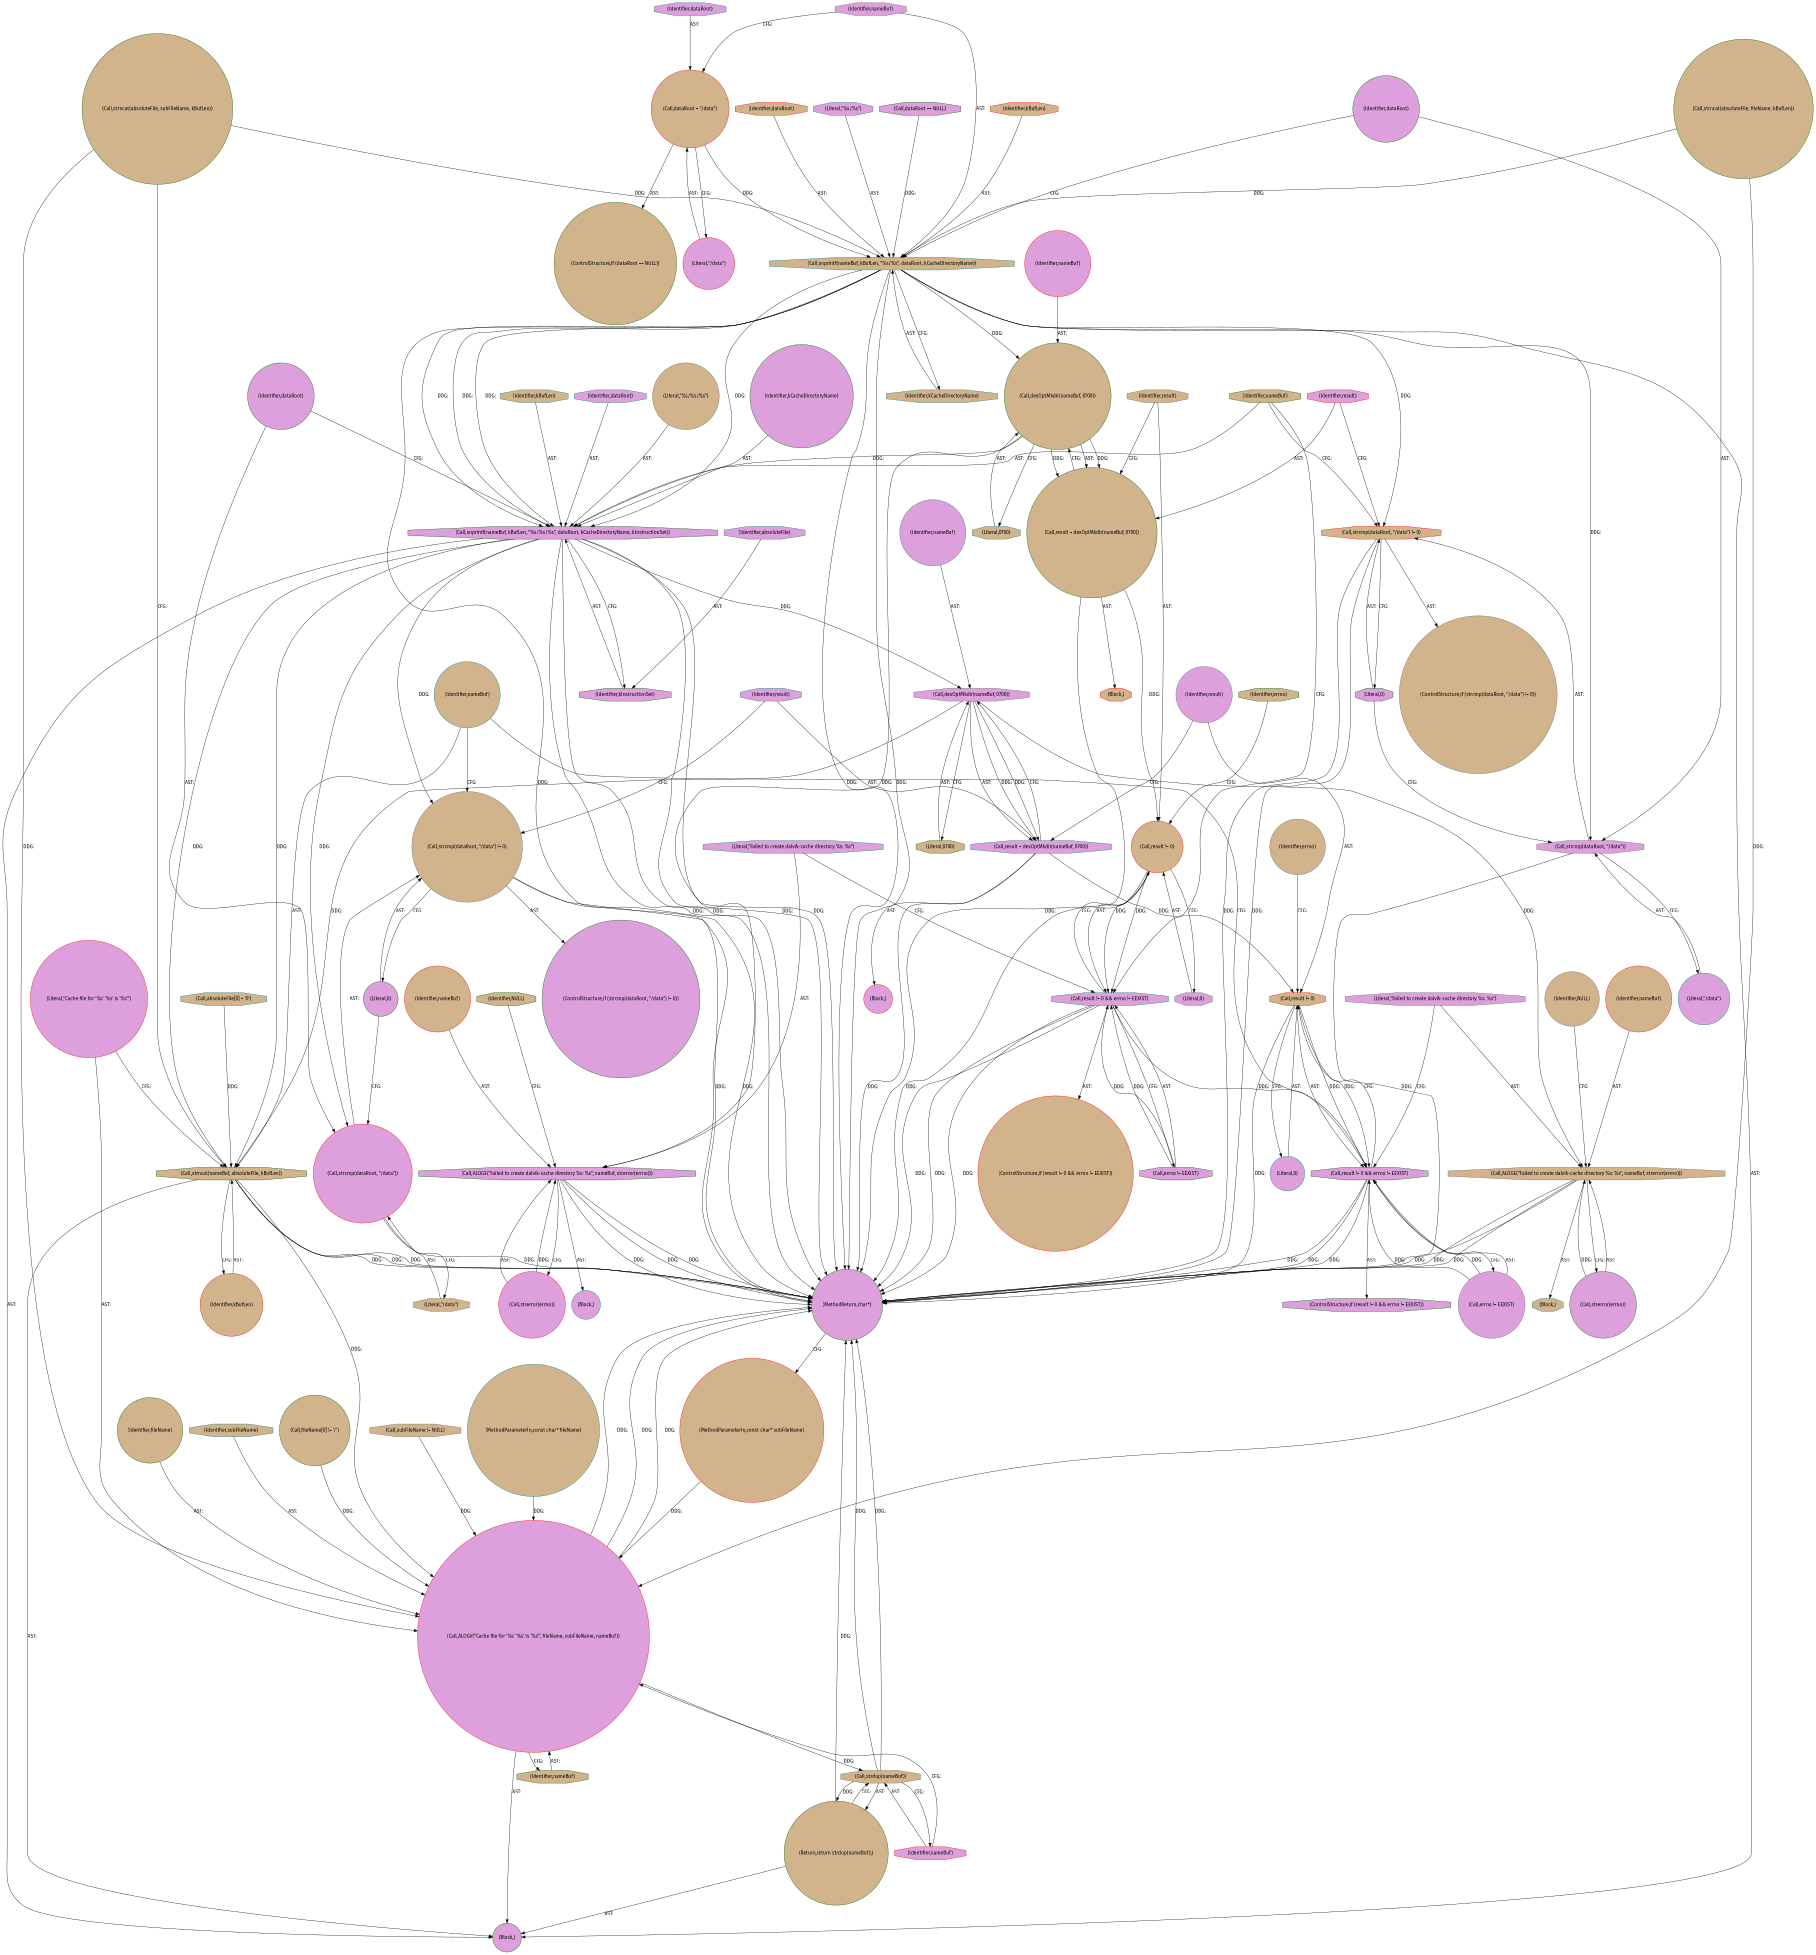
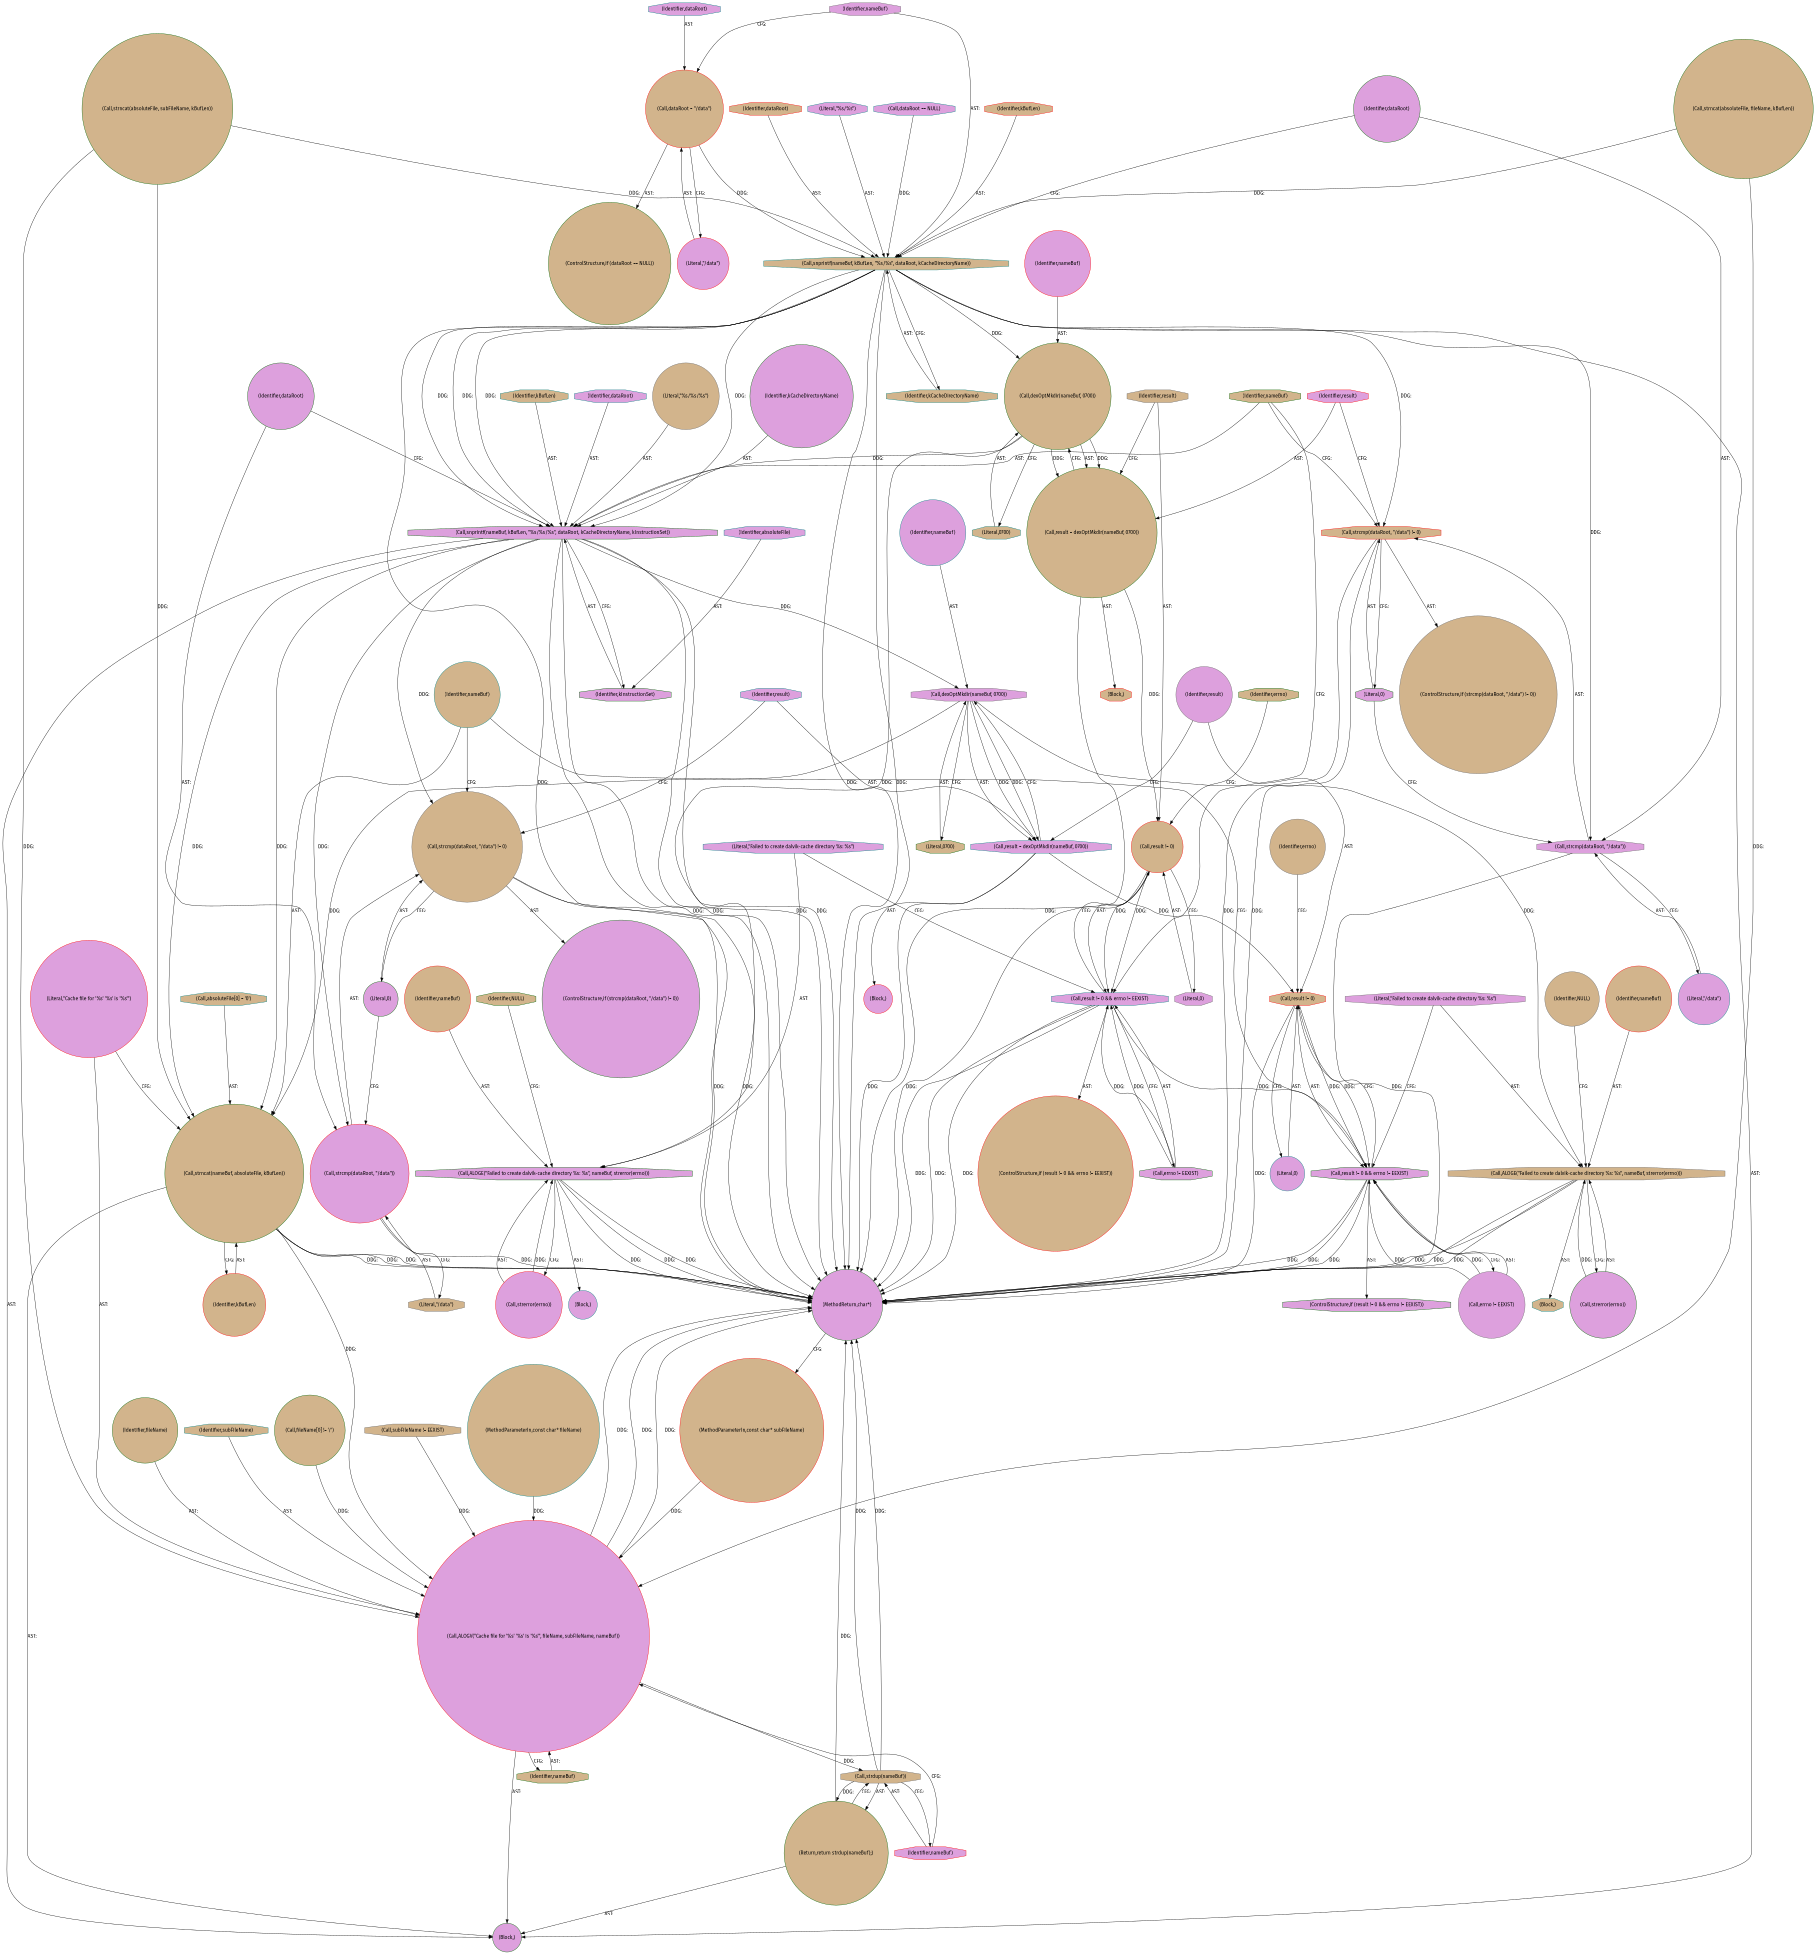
(920, 109) -> (914, 109)
(163, 607) -> (163, 607)
(234, 1087) -> (234, 1087)
(232, 1174) -> (234, 1174)
(415, 1430) -> (413, 1430)
